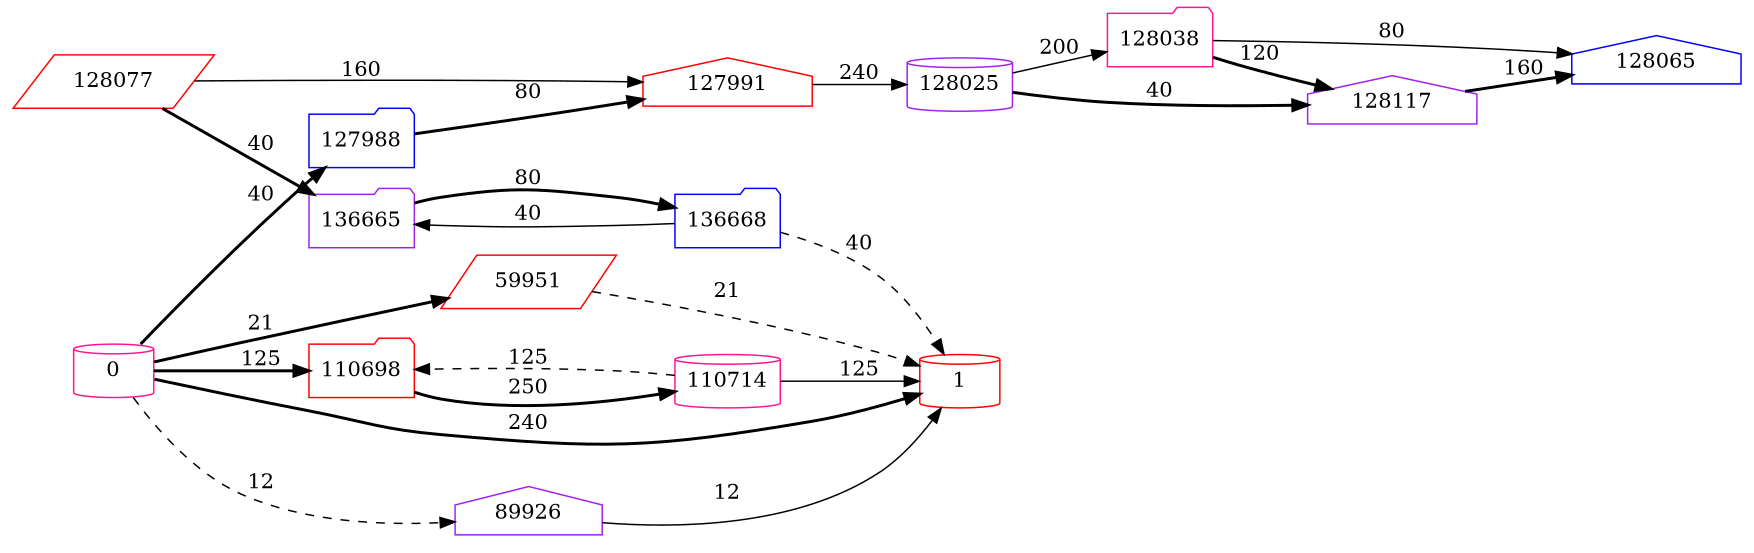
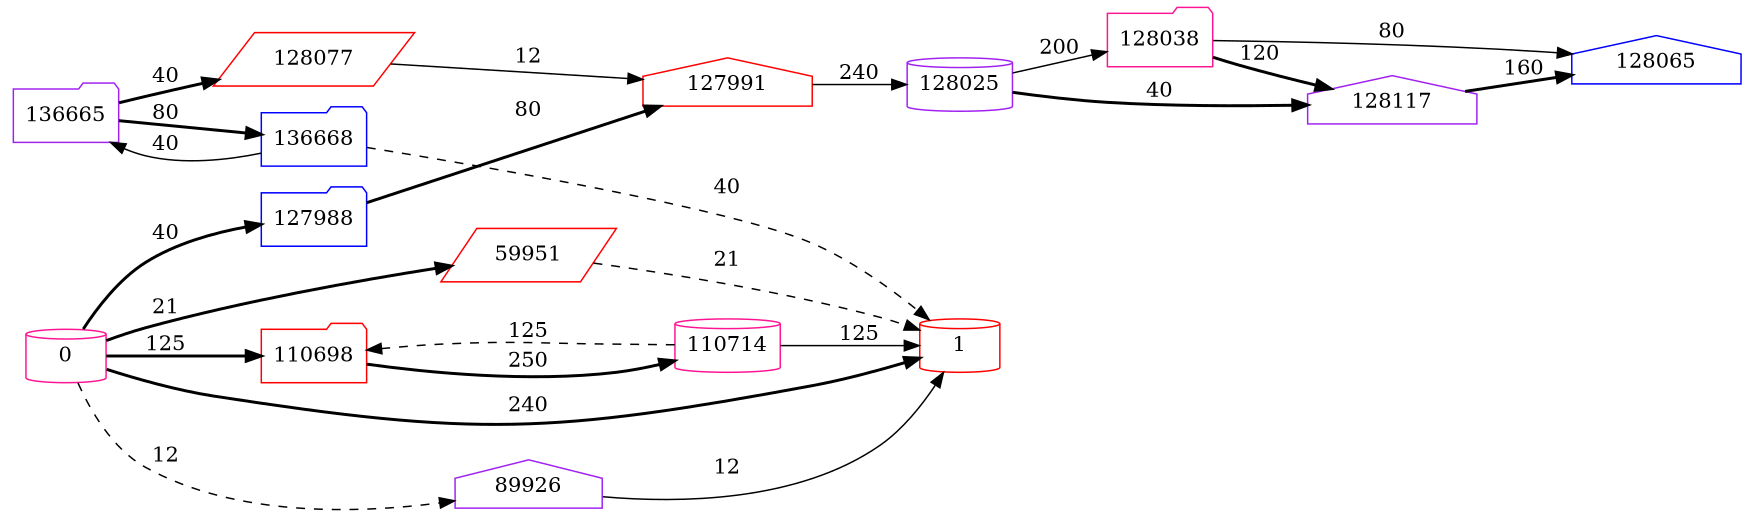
(362, 70) -> (529, 57)
(231, 148) -> (161, 93)
